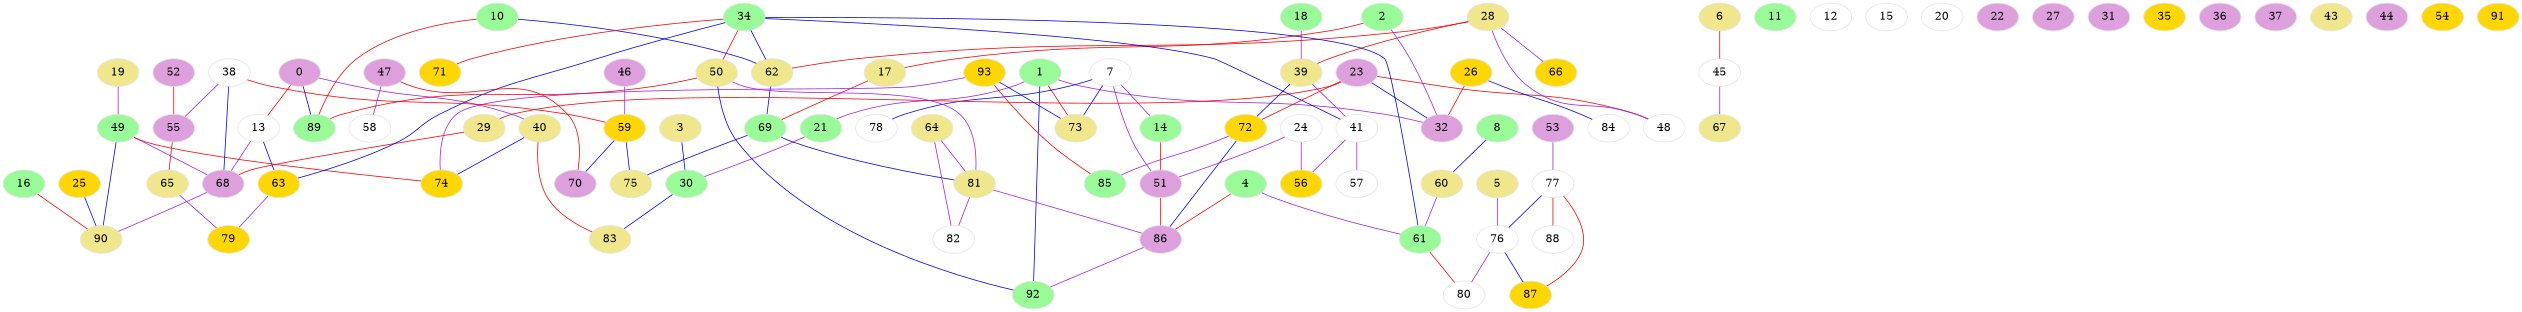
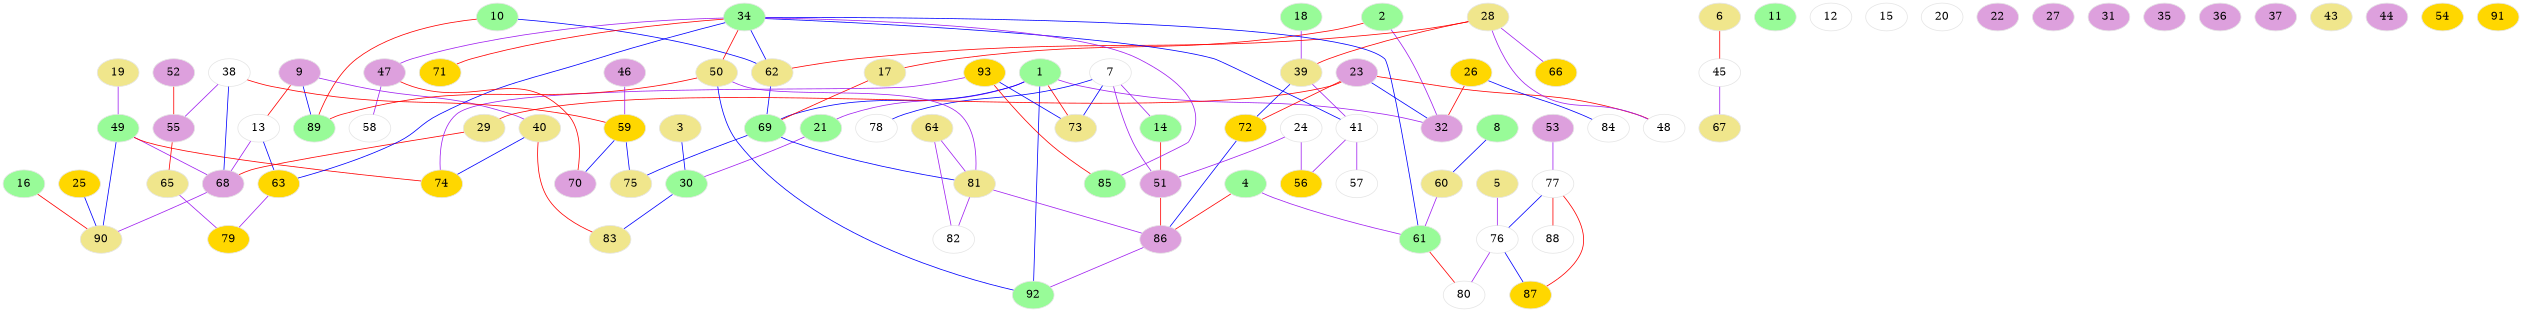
(2165, 17) -> (2165, 17)
none -> (560, 30)
(300, 73) -> (300, 73)
none -> (841, 104)
(1175, 155) -> (1128, 55)
